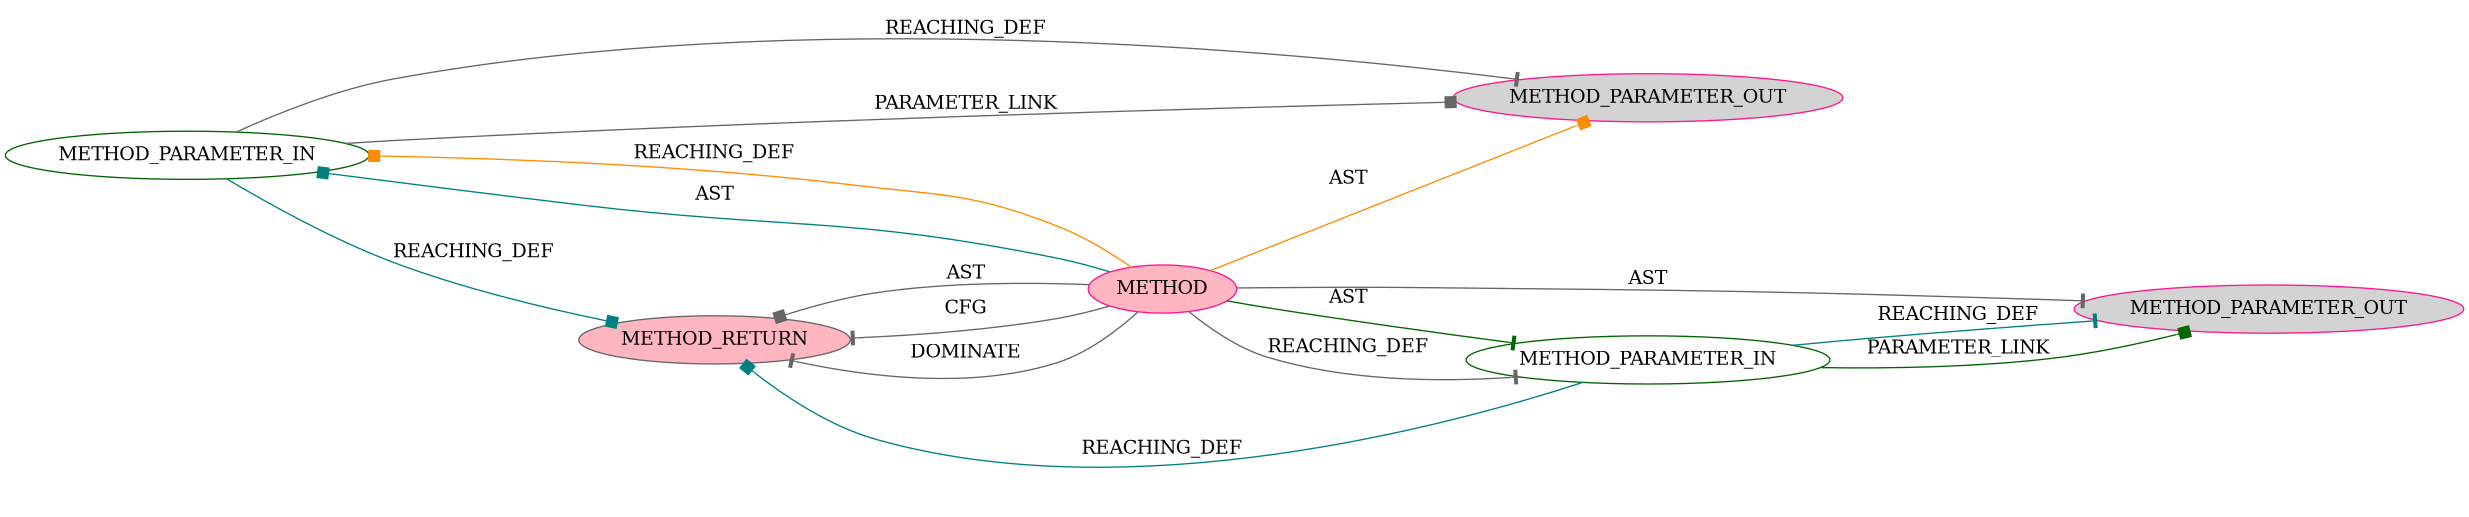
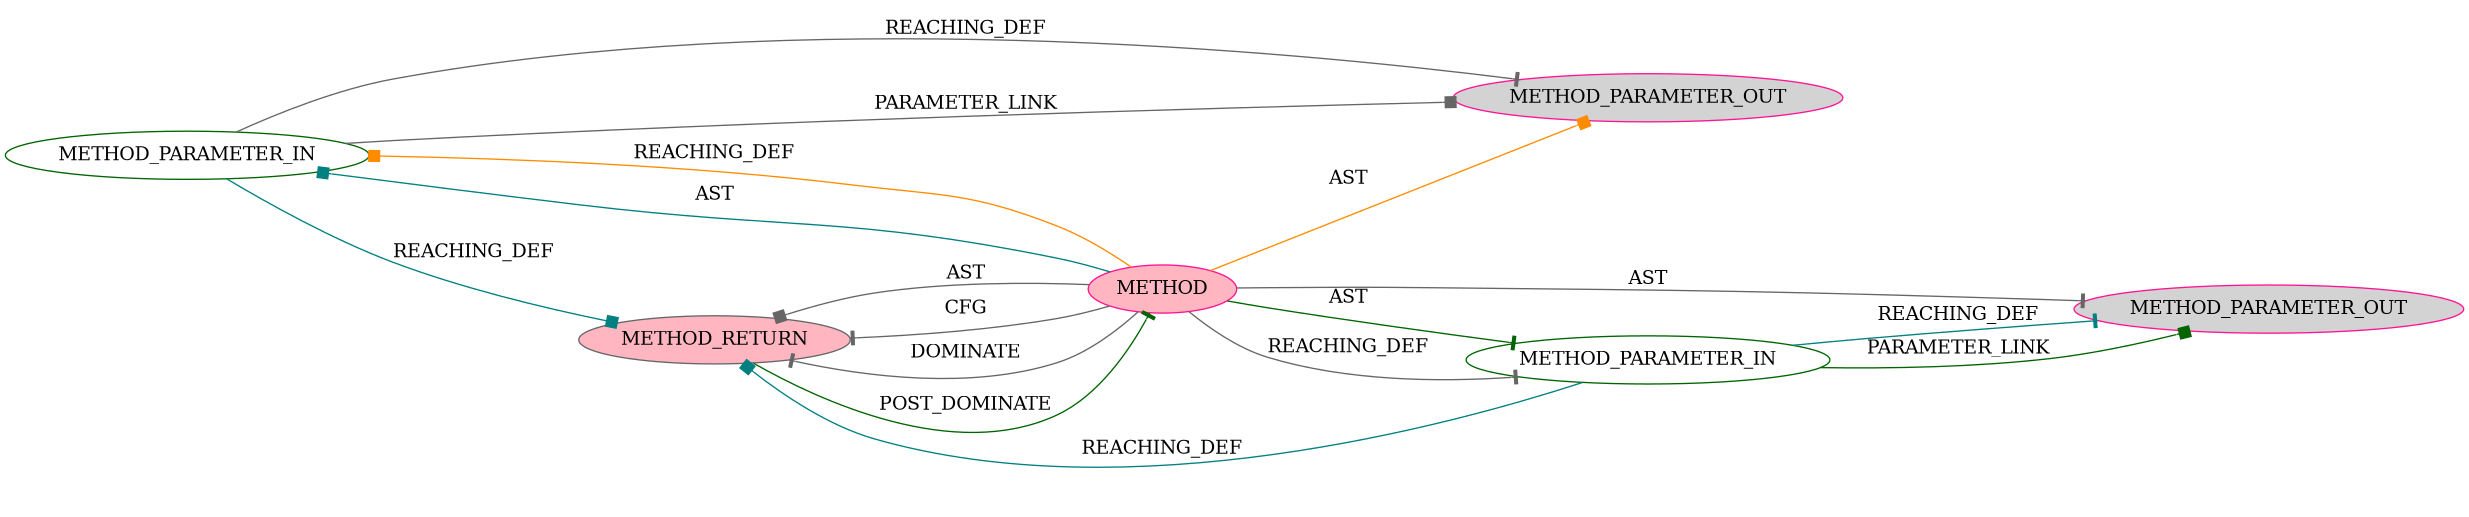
none -> (966, 432)
